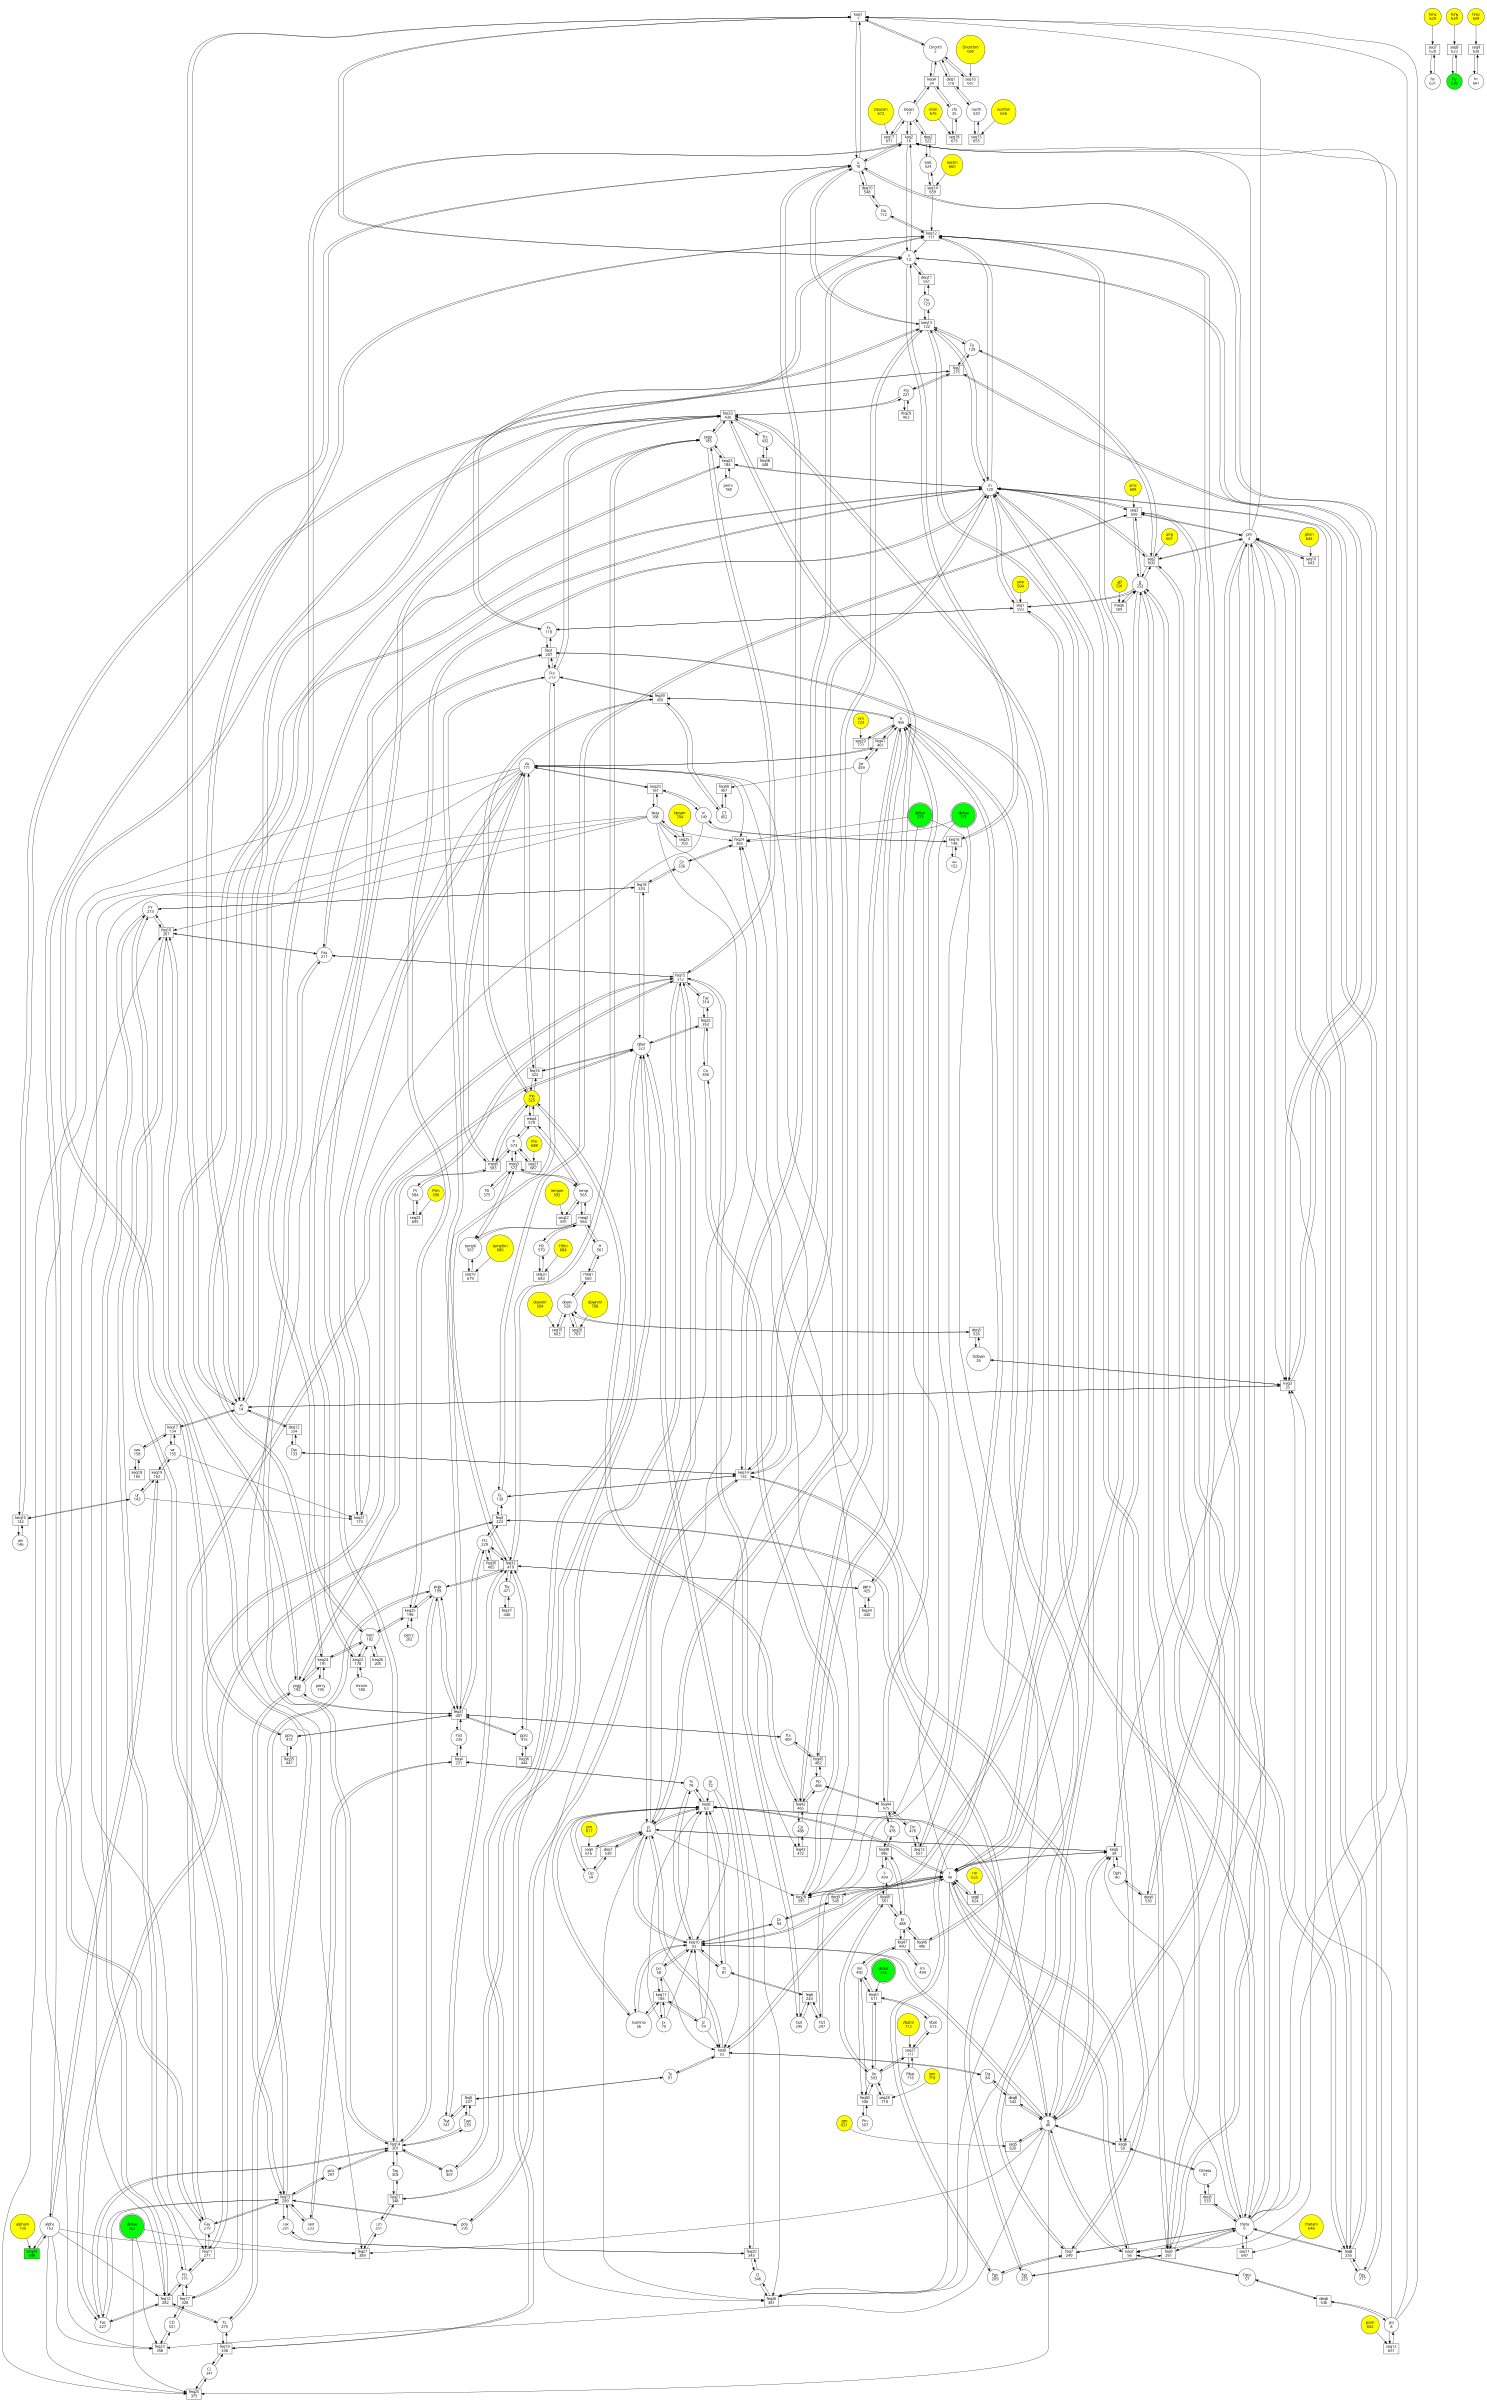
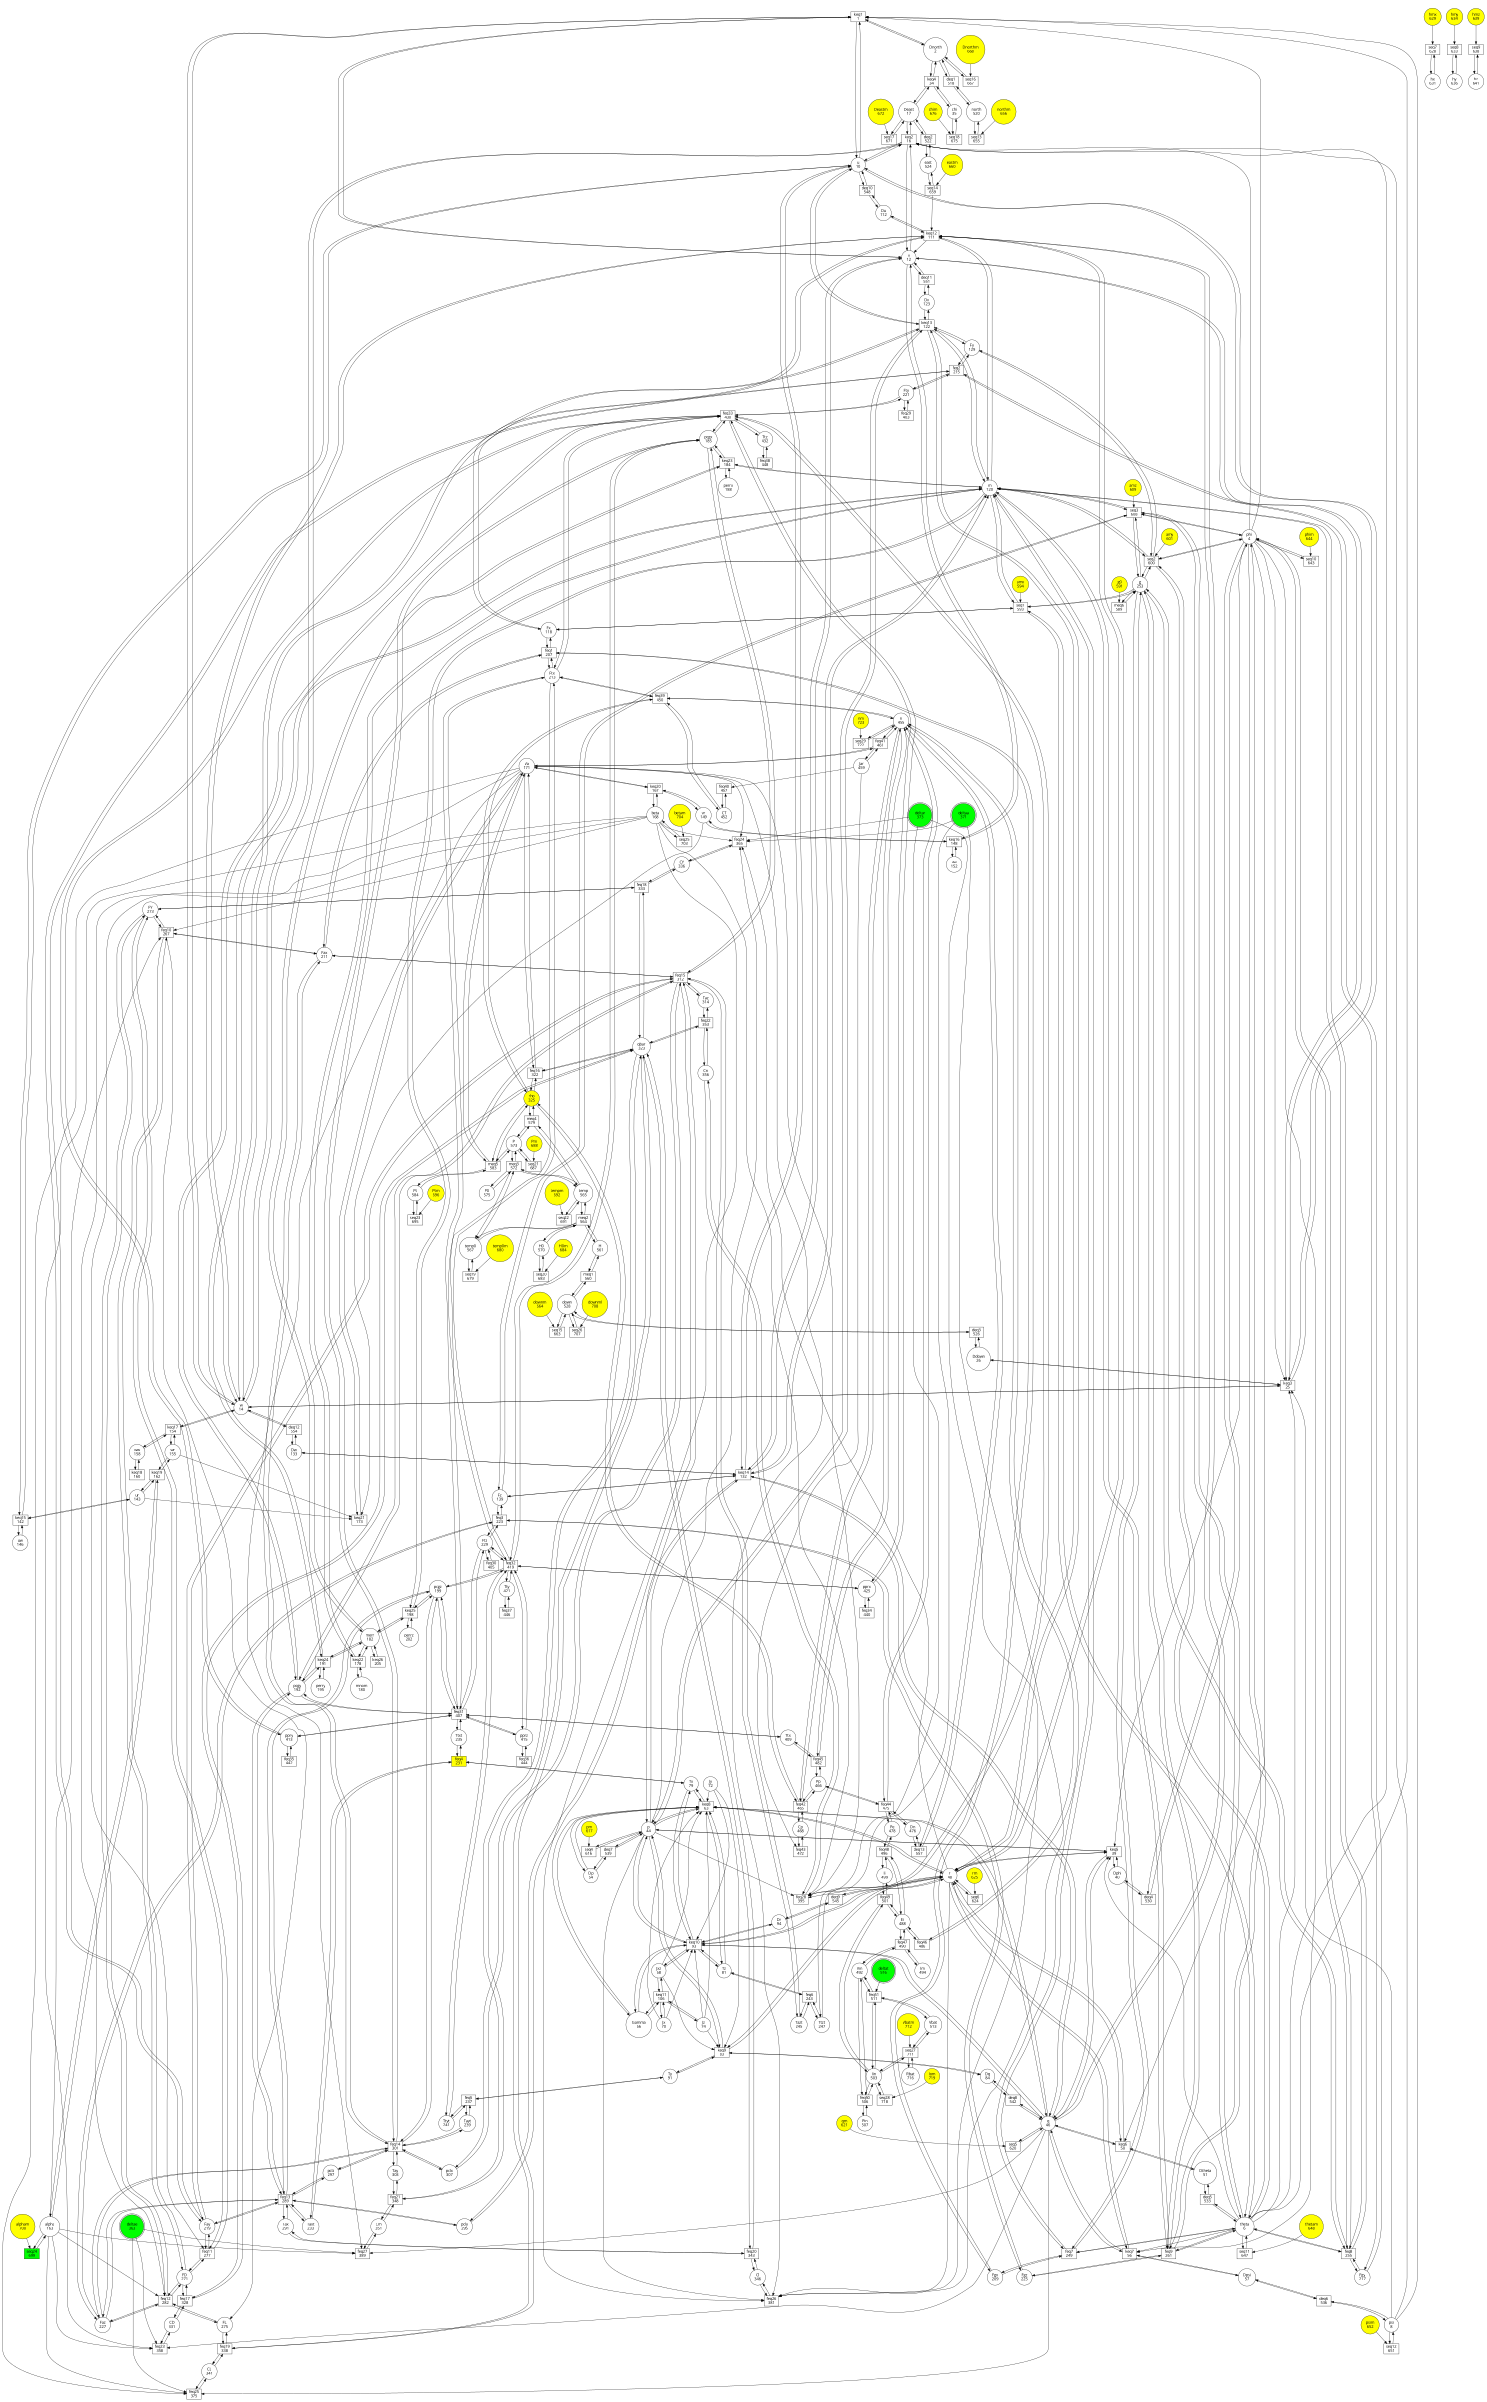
(1454, 82) -> (1454, 82)
(237, 1647) -> none
(459, 1761) -> (459, 1761)
